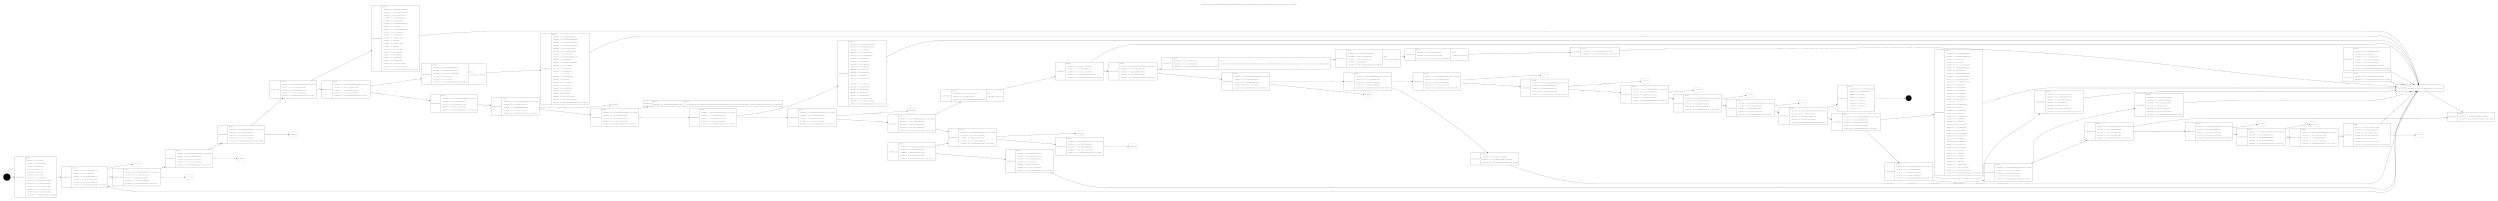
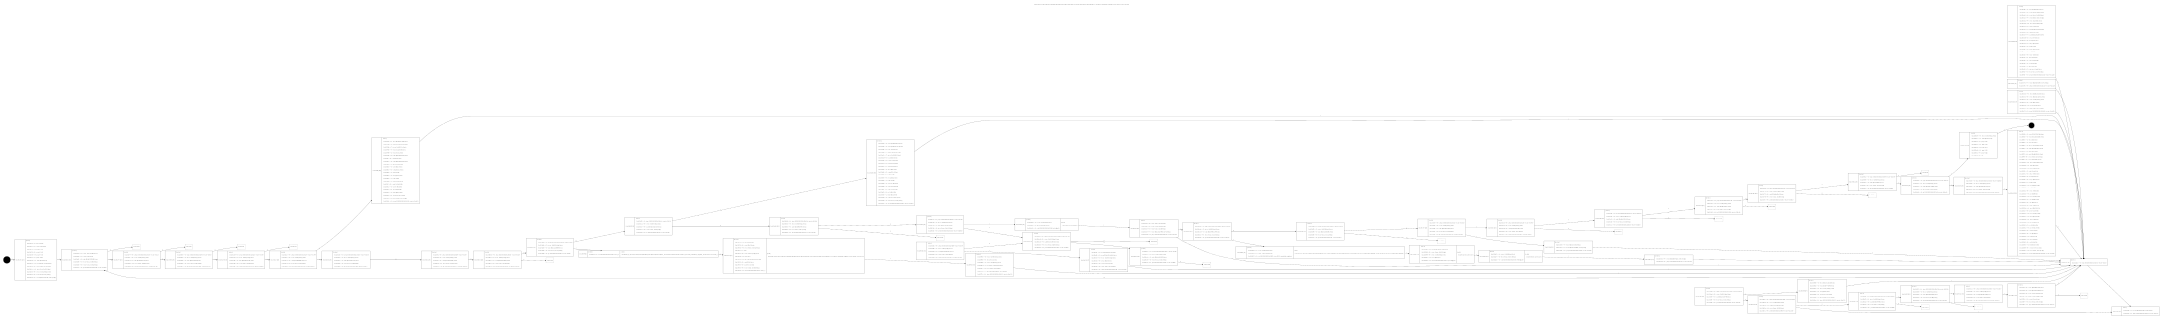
(454, 74) -> none
(1909, 172) -> none
none -> (794, 256)
